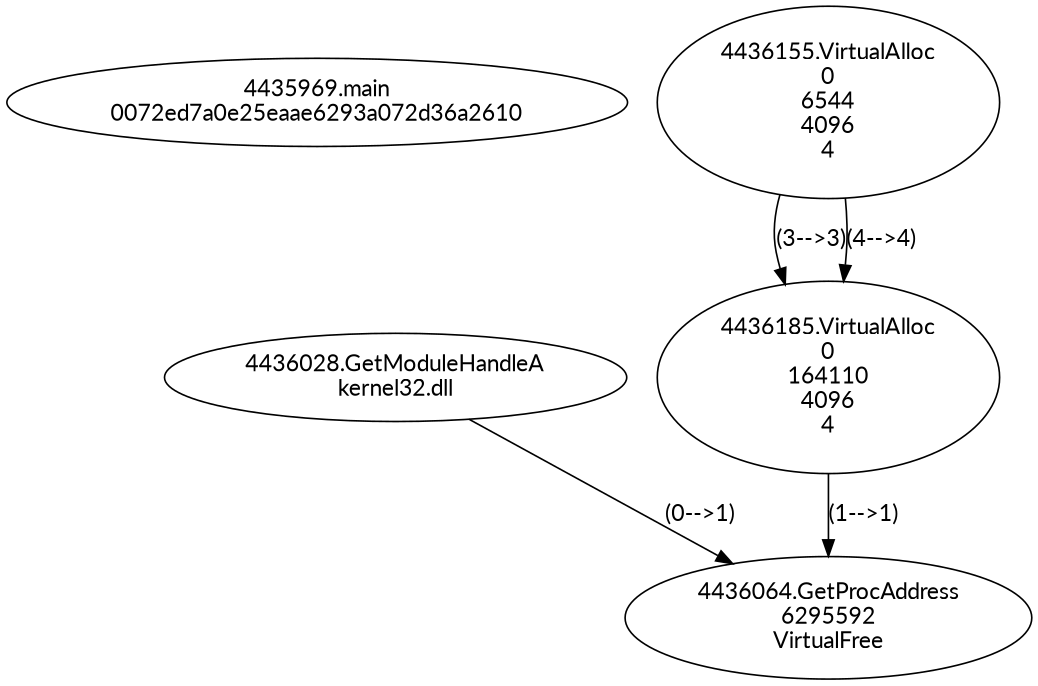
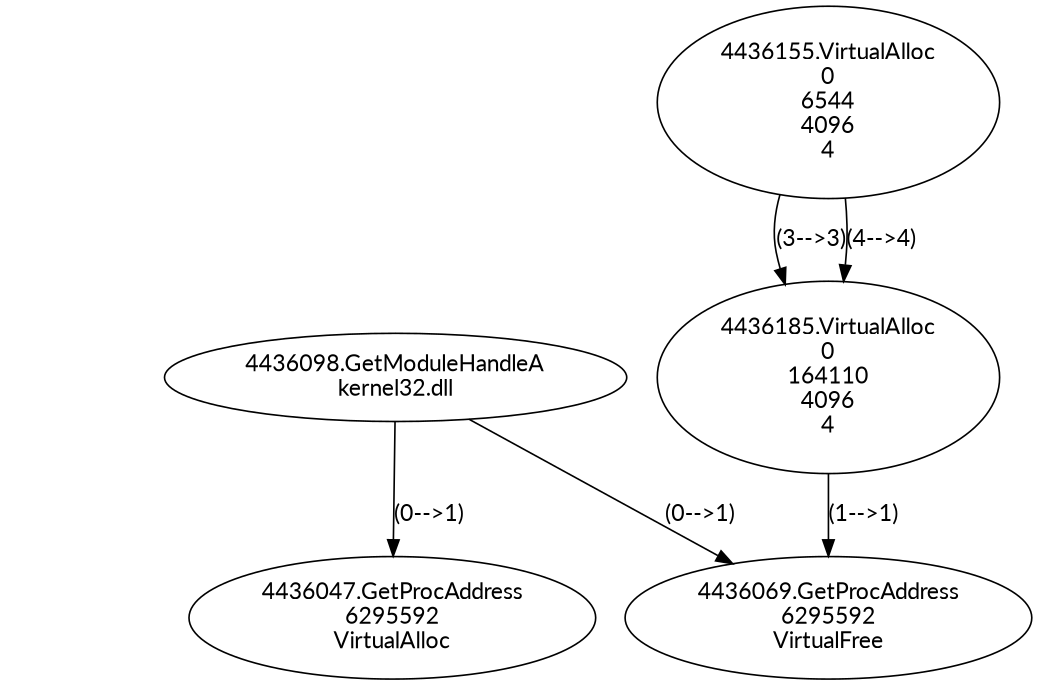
(317, 102) -> none
(396, 377) -> (396, 377)
none -> (392, 618)
(828, 618) -> (828, 618)
